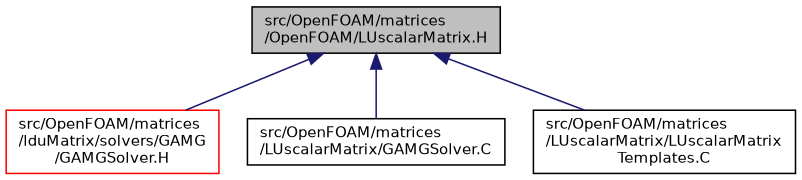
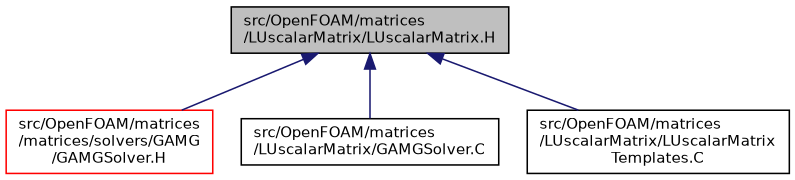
(376, 30) -> (370, 30)
(113, 142) -> (109, 142)
